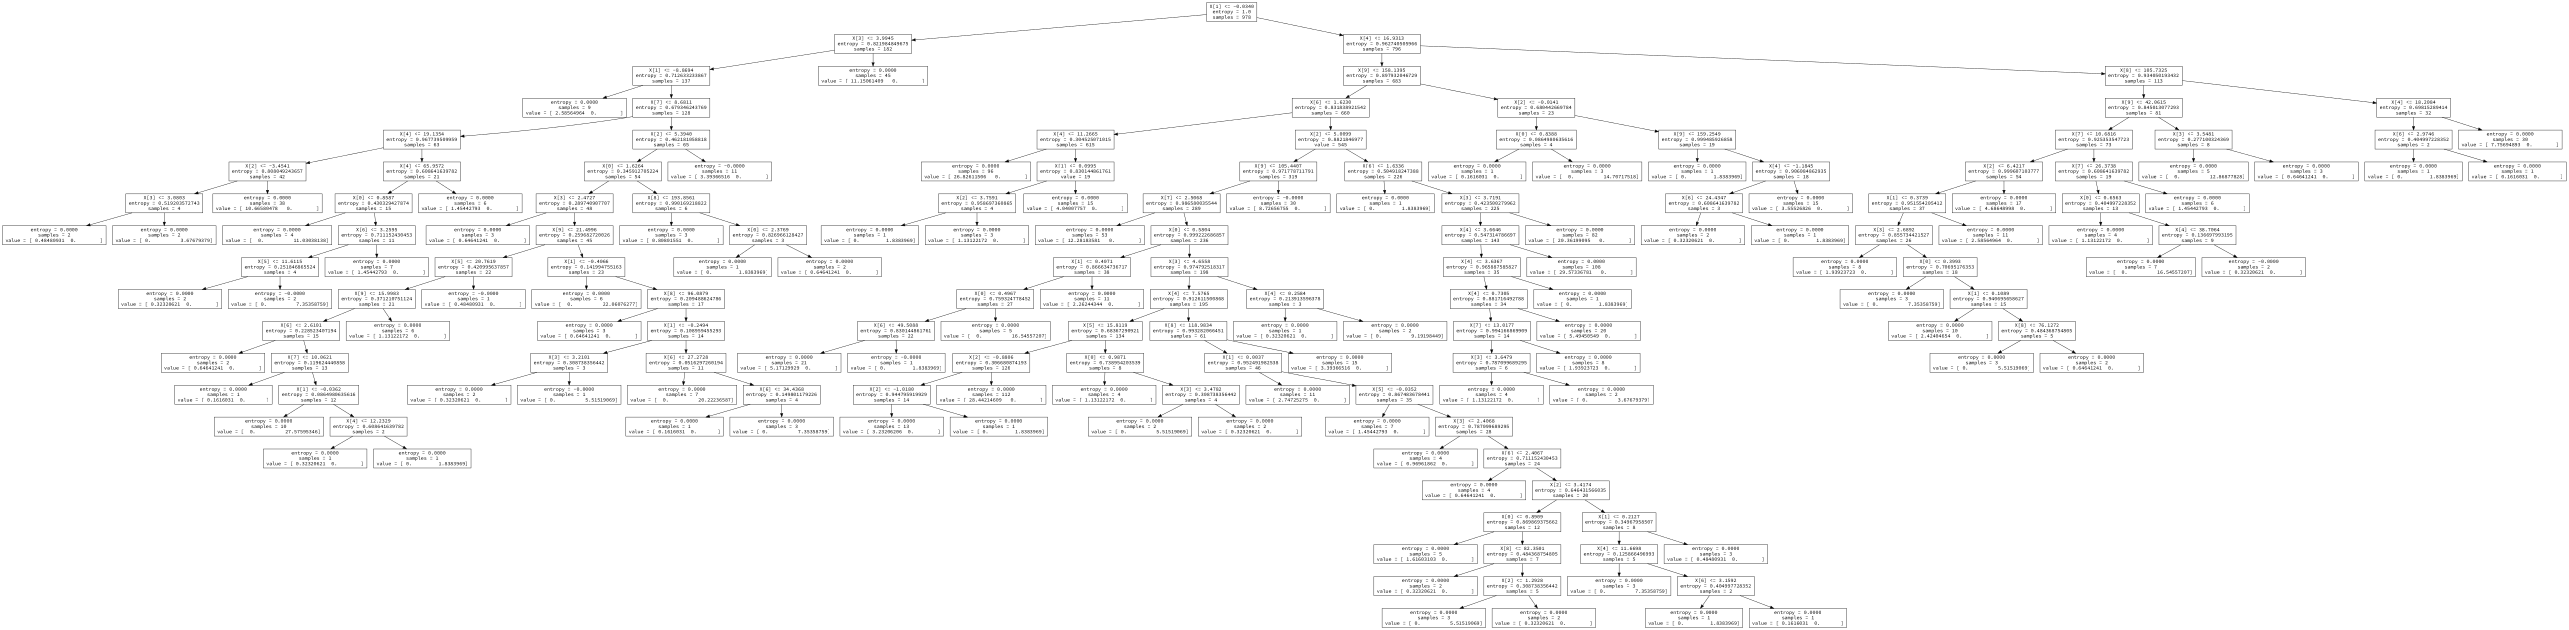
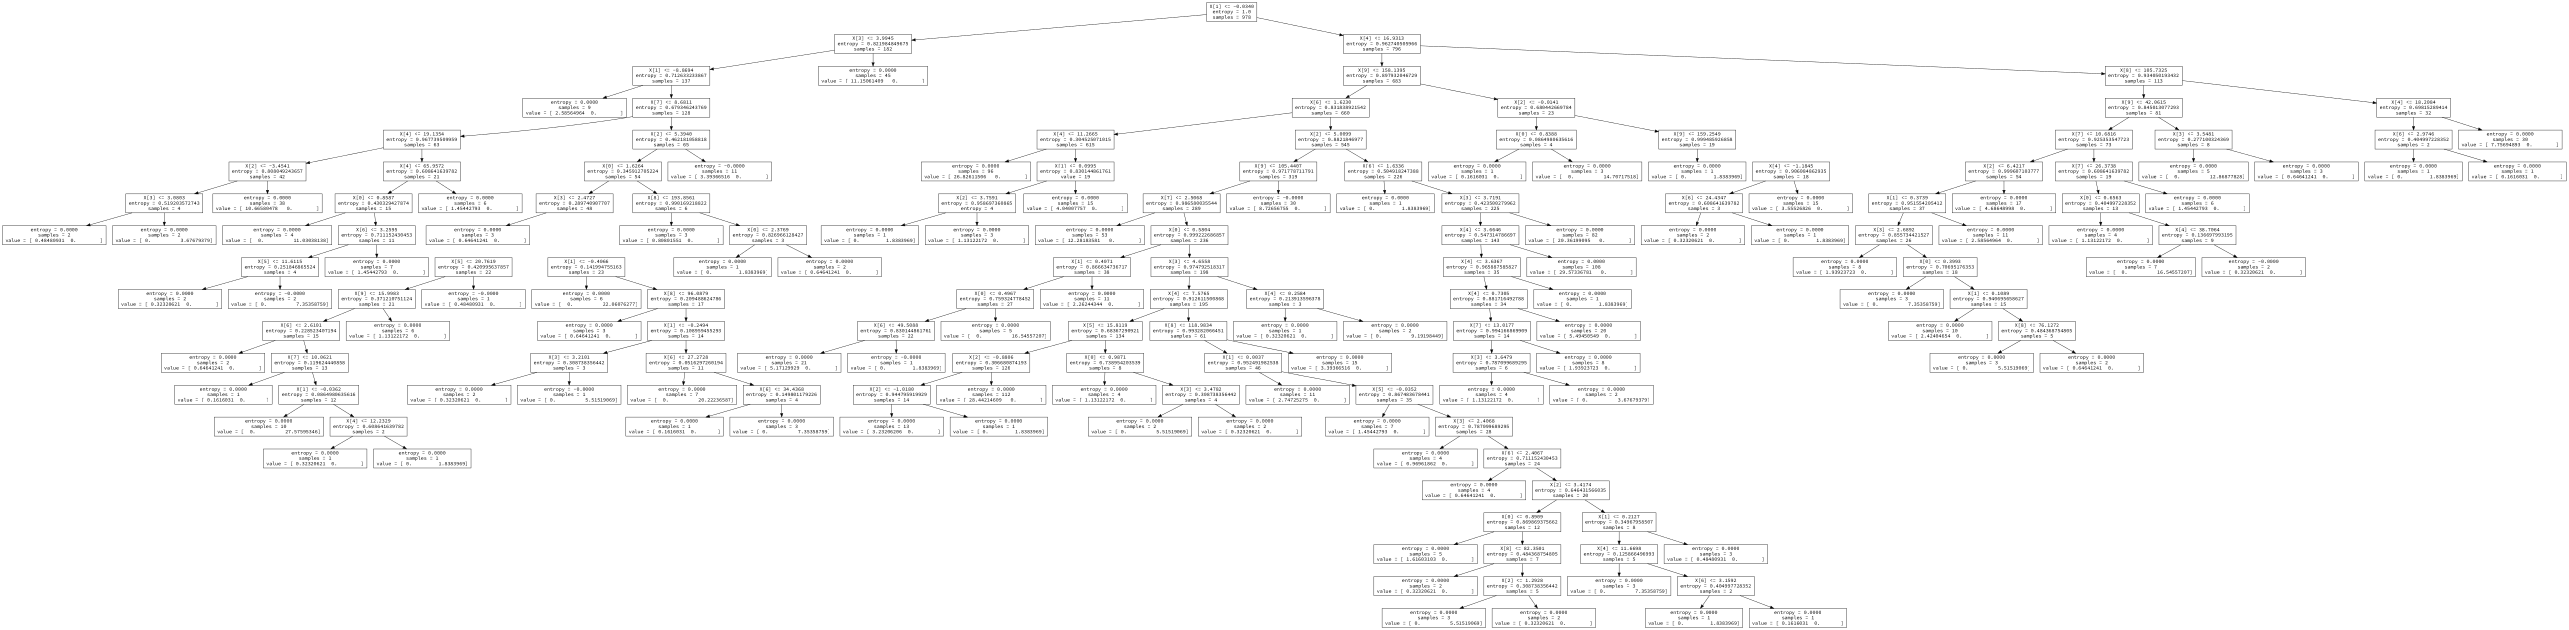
(1331, 140) -> (1331, 140)
(1742, 155) -> none
(977, 203) -> (977, 203)
(575, 235) -> none
